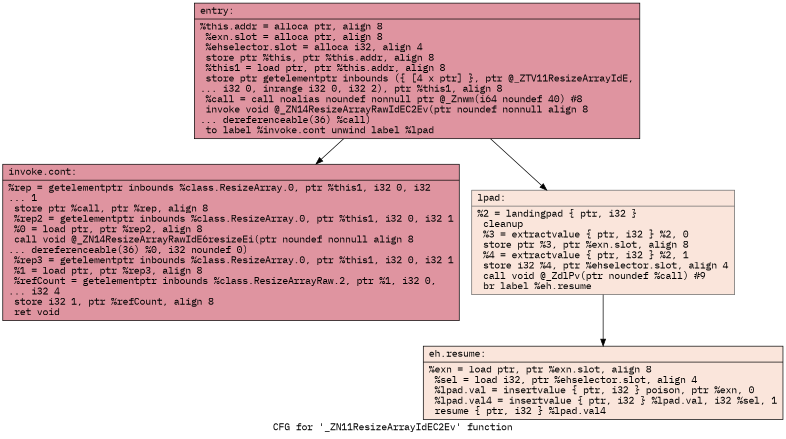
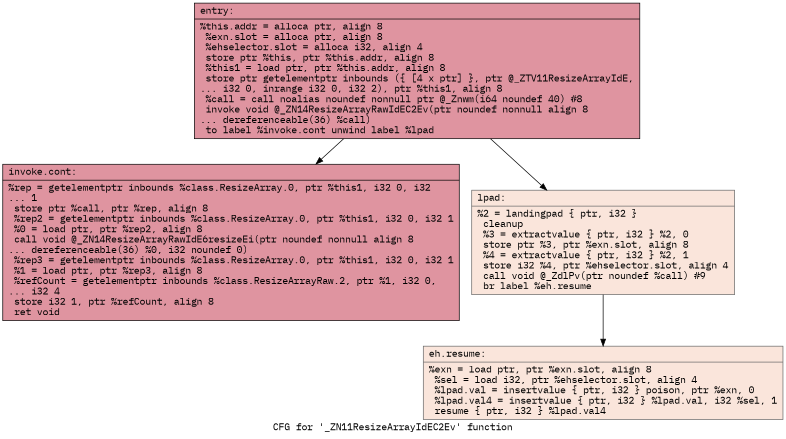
(603, 383) -> (603, 383)
